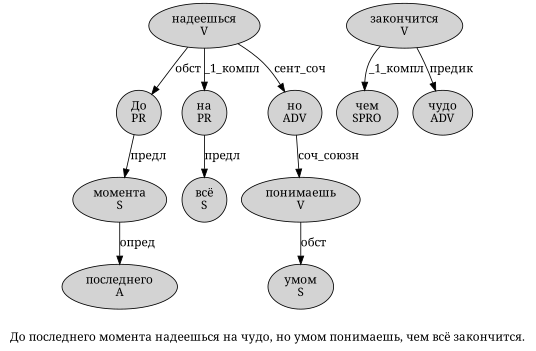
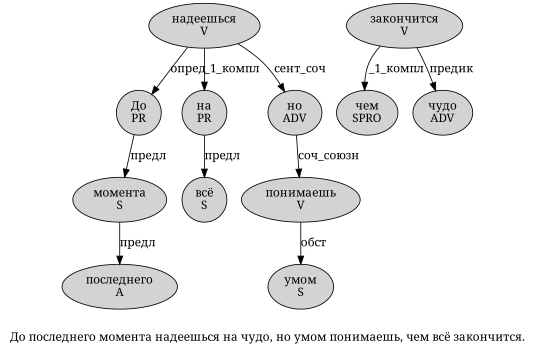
(188, 69) -> (188, 69)
(138, 243) -> (138, 243)
